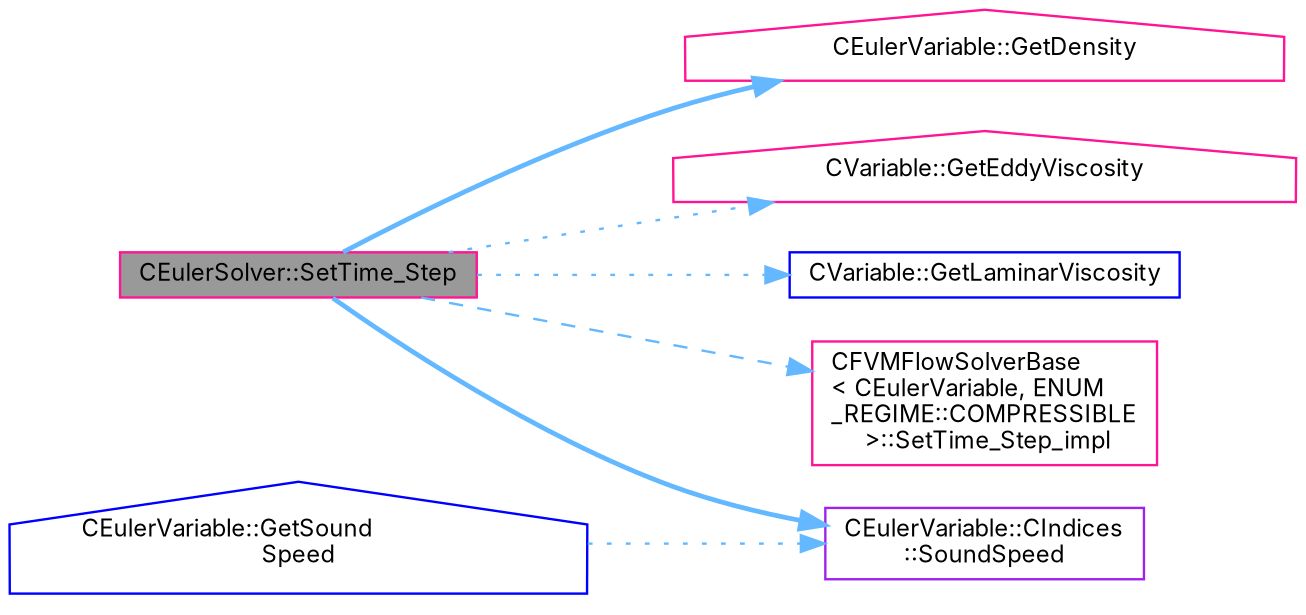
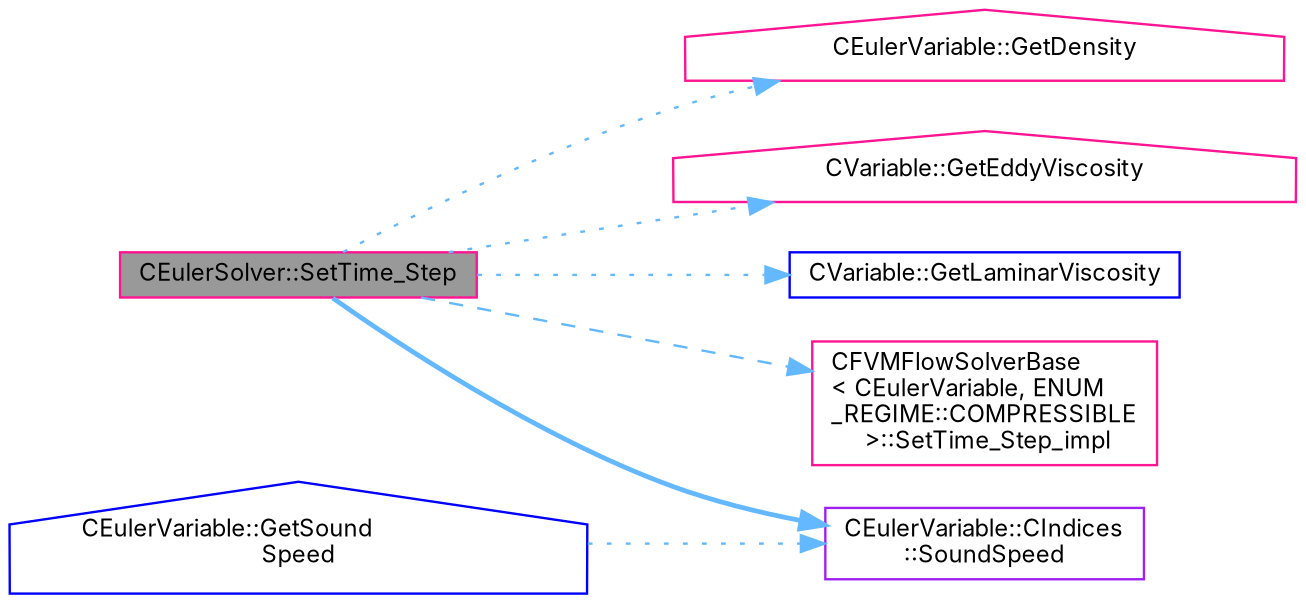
(544, 157) -> (544, 157)
